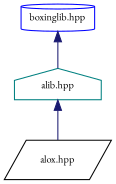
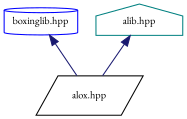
(58, 55) -> (66, 60)
